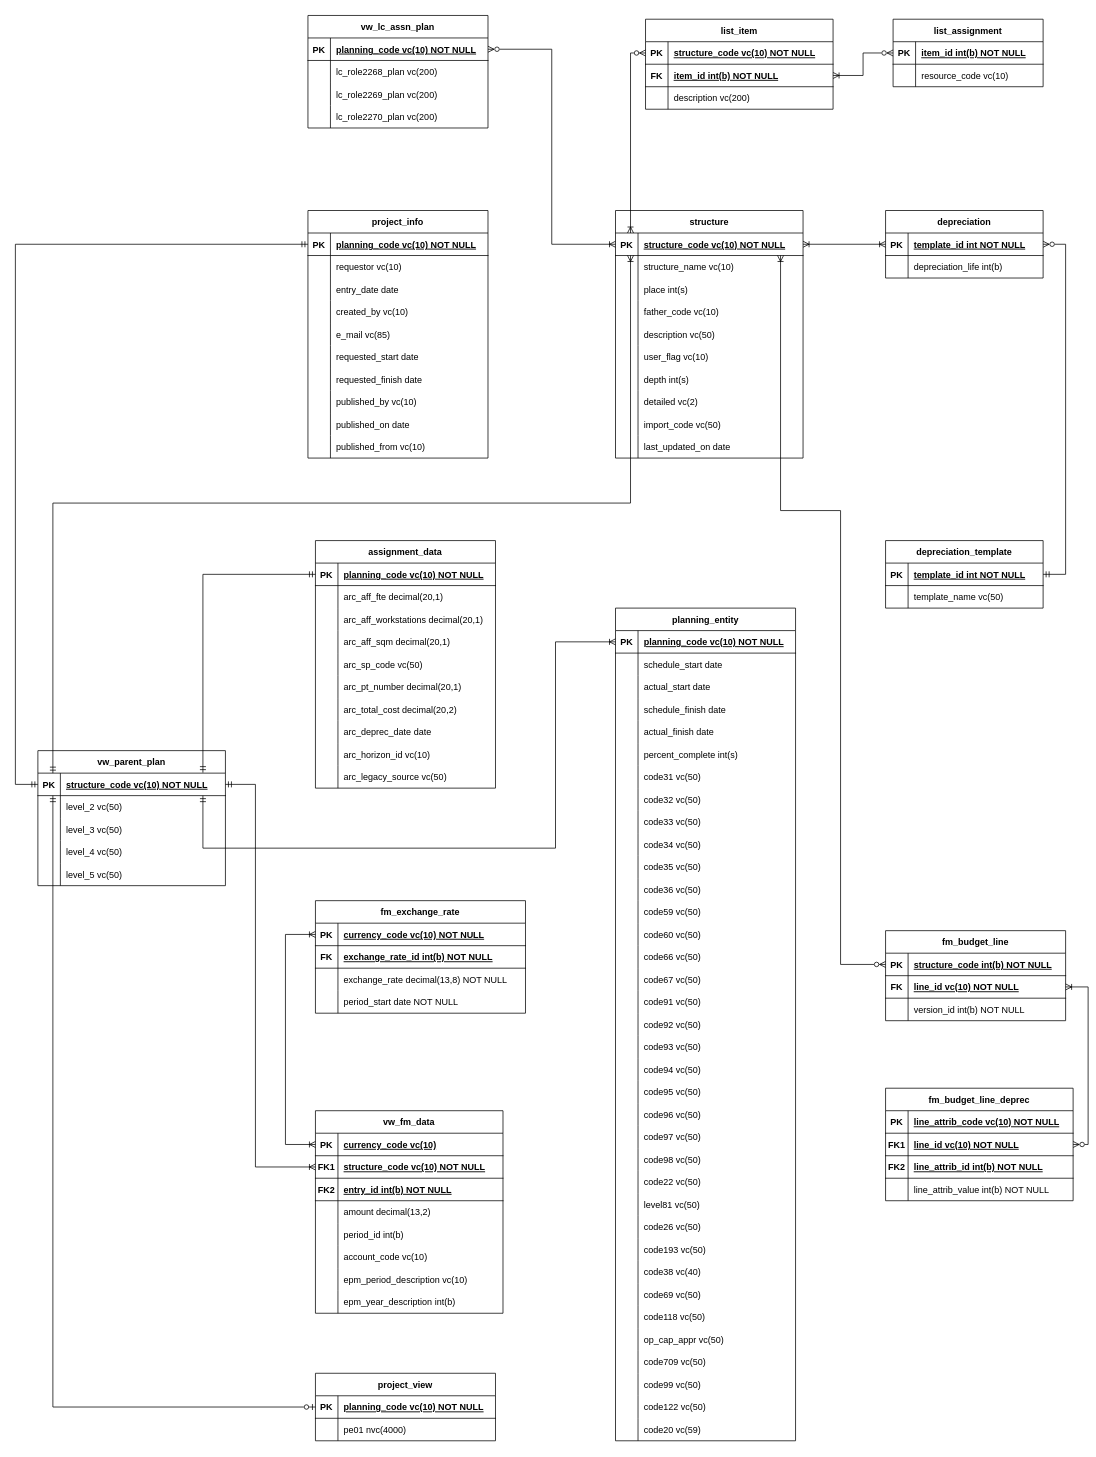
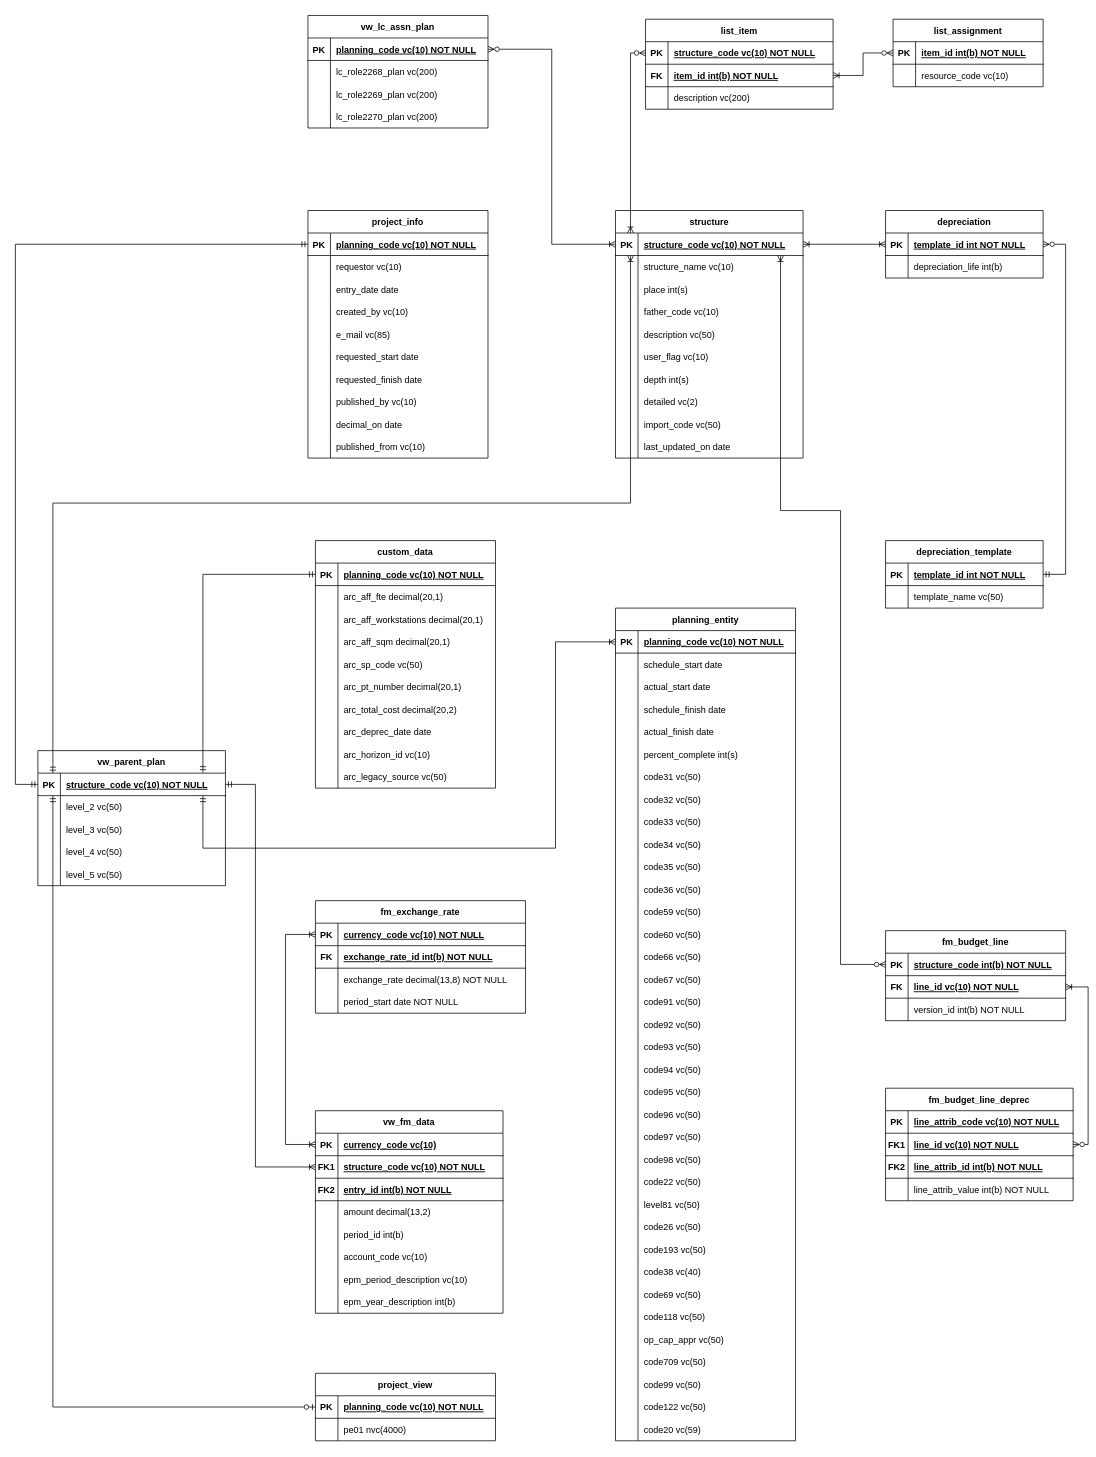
(375, 425) -> (370, 425)
(405, 552) -> (405, 552)
